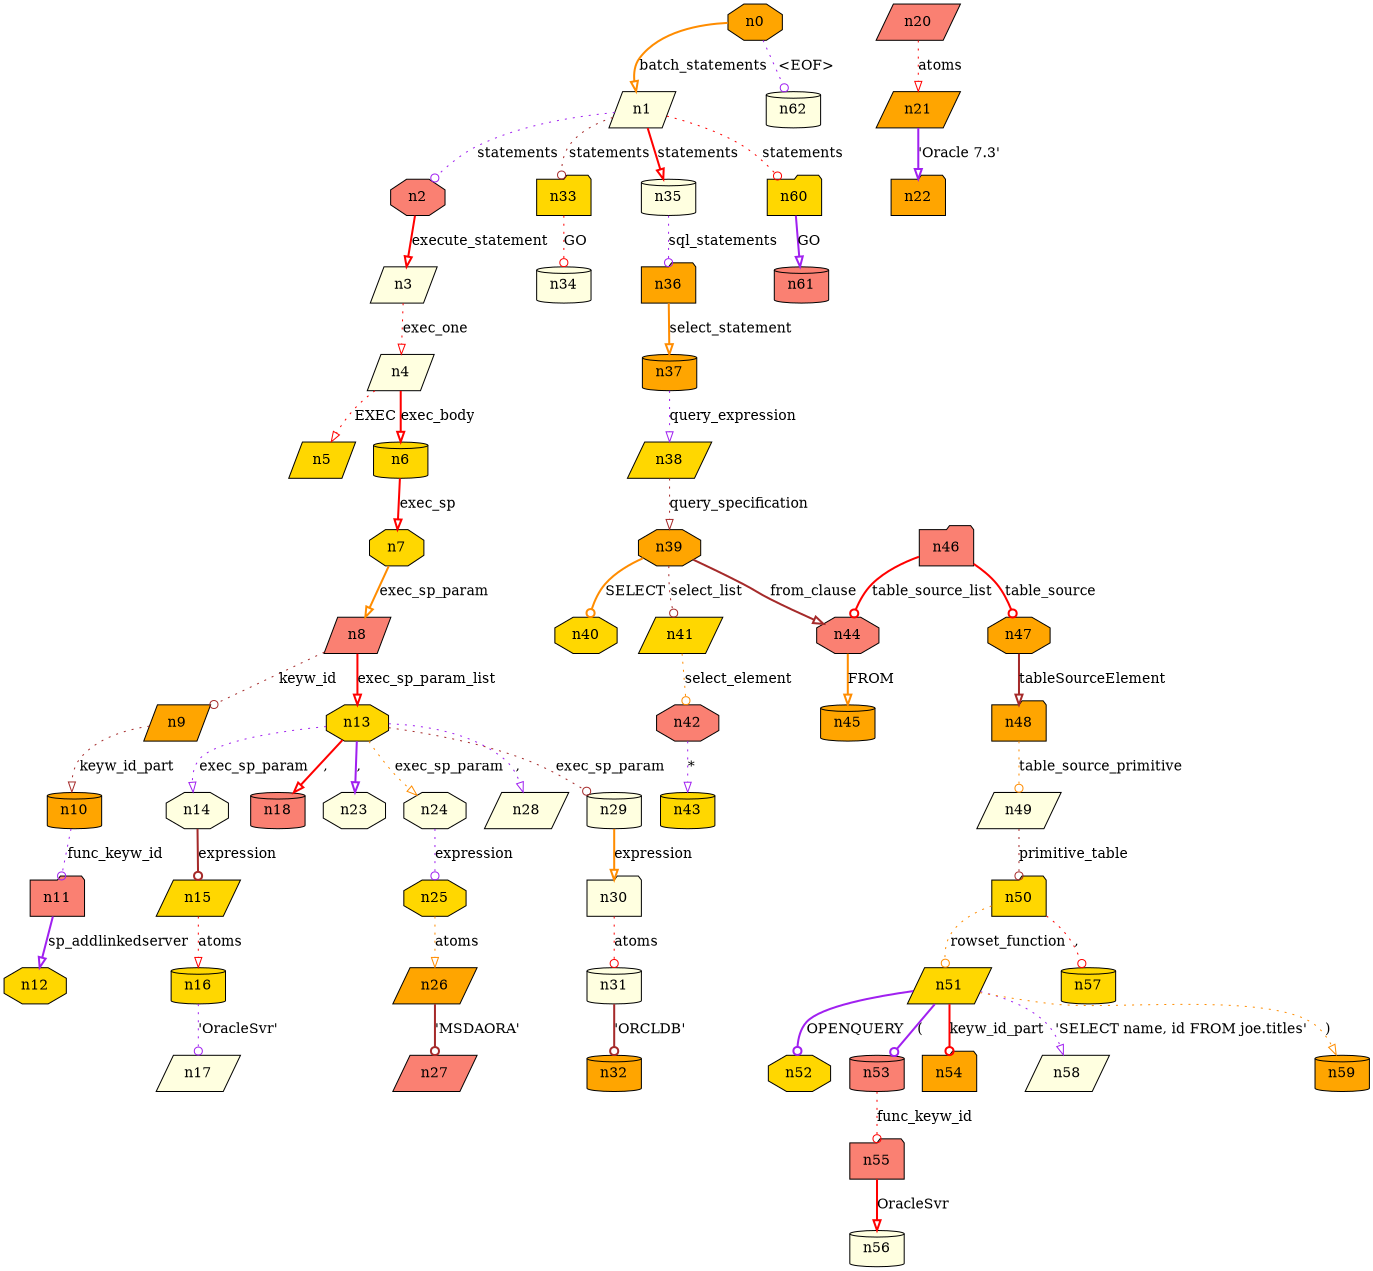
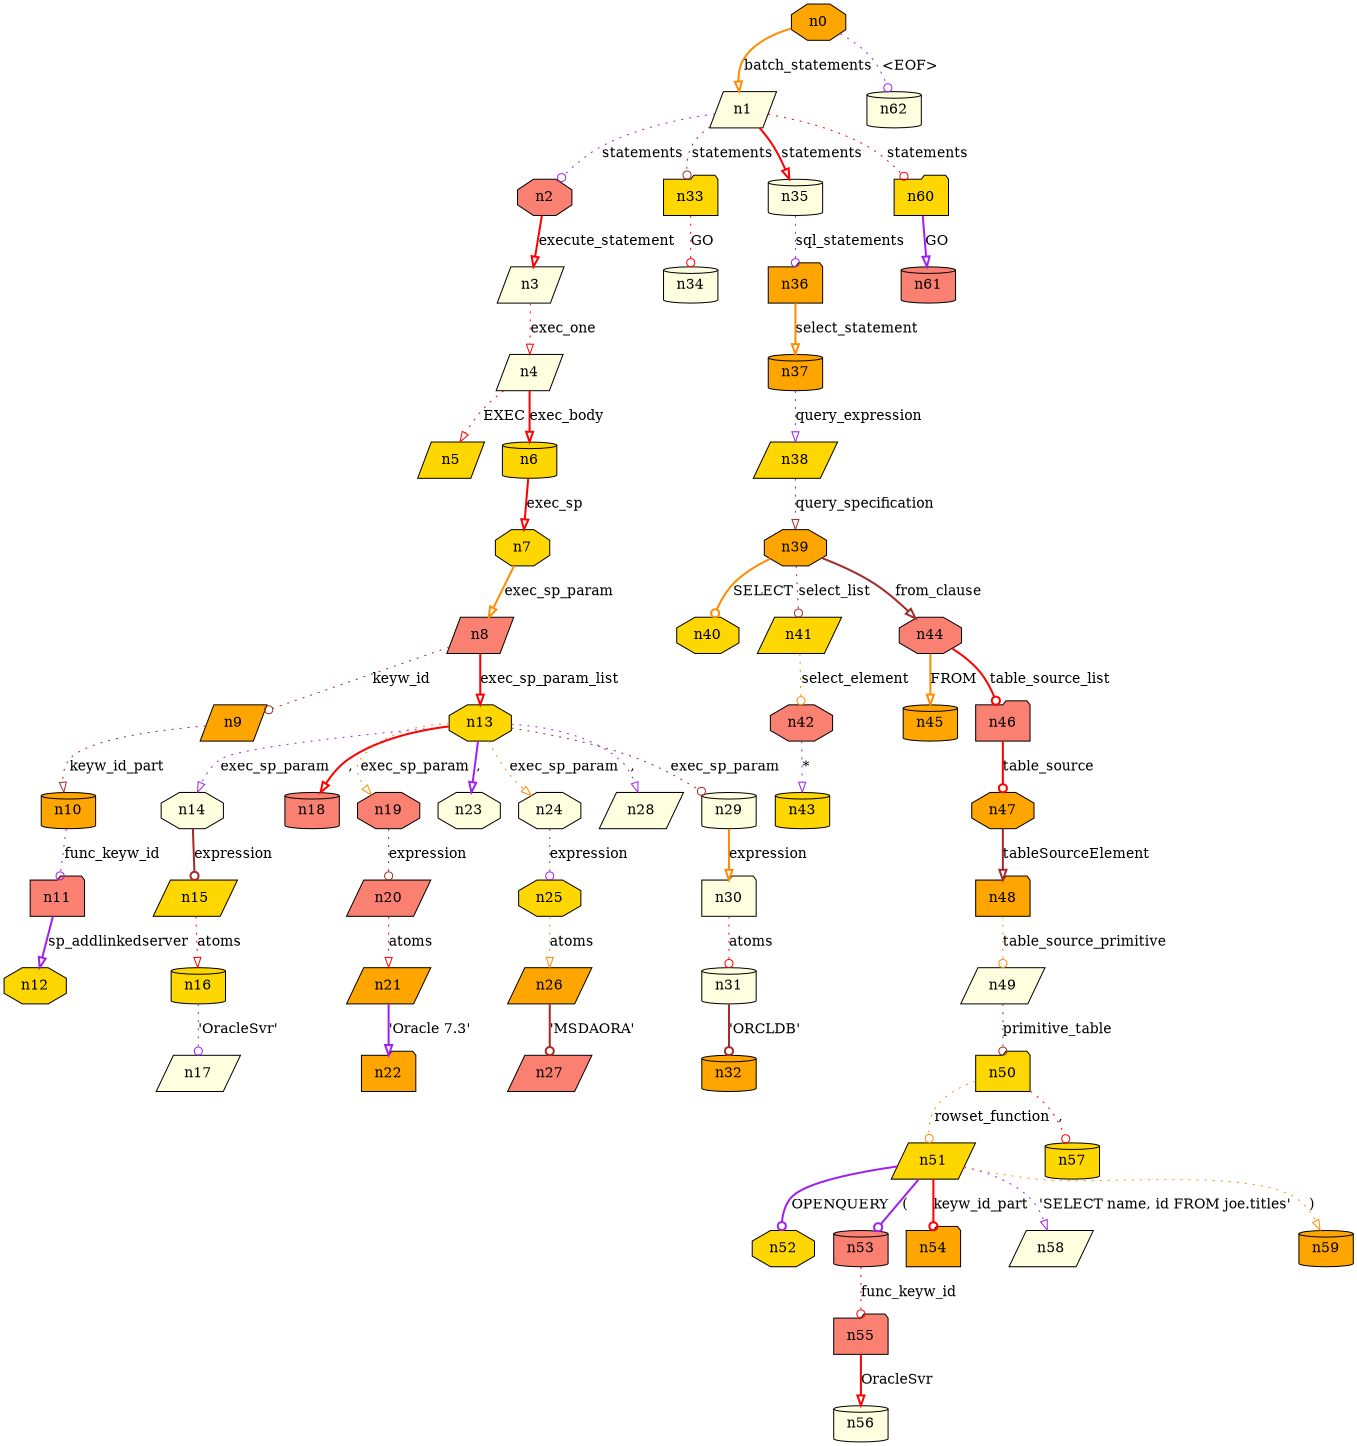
(881, 576) -> (978, 669)
none -> (389, 811)
